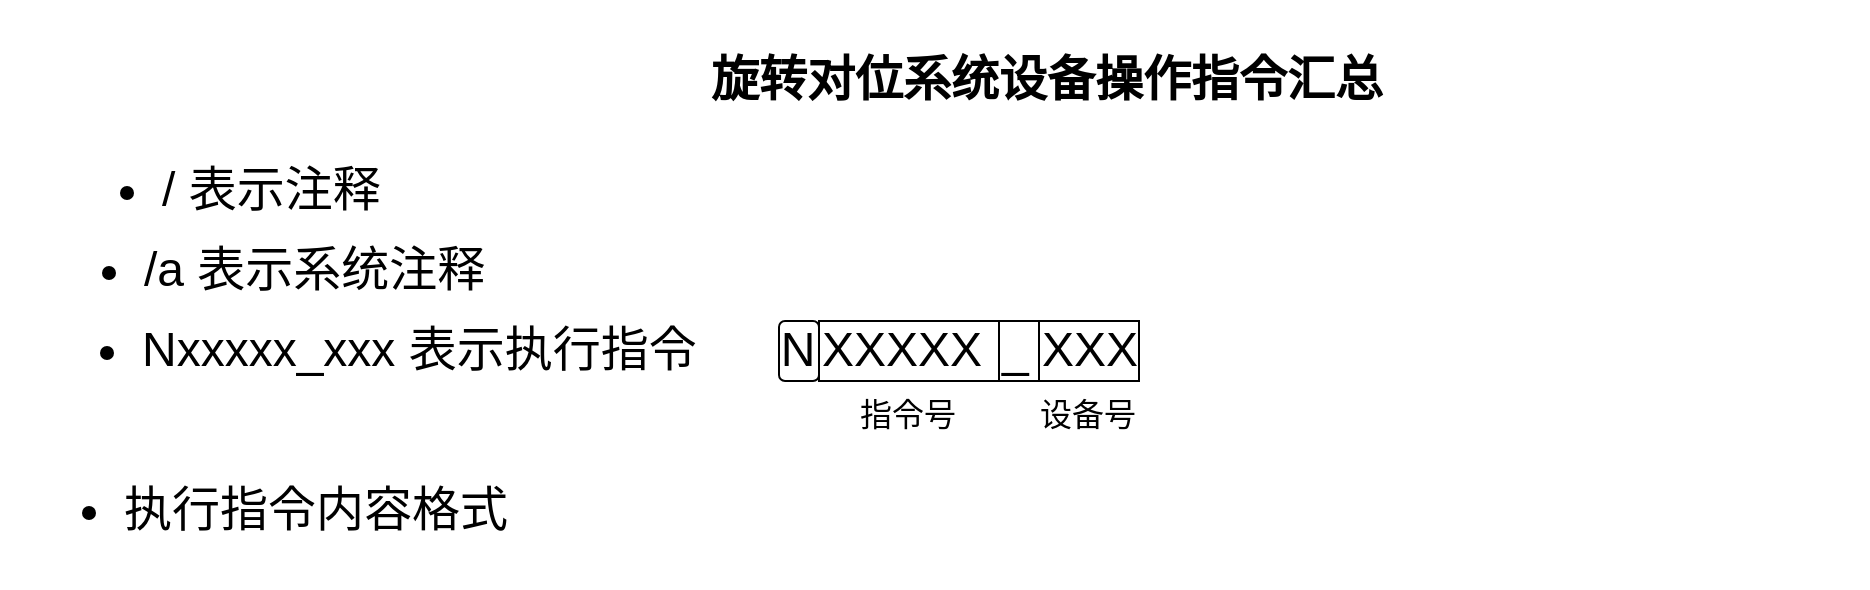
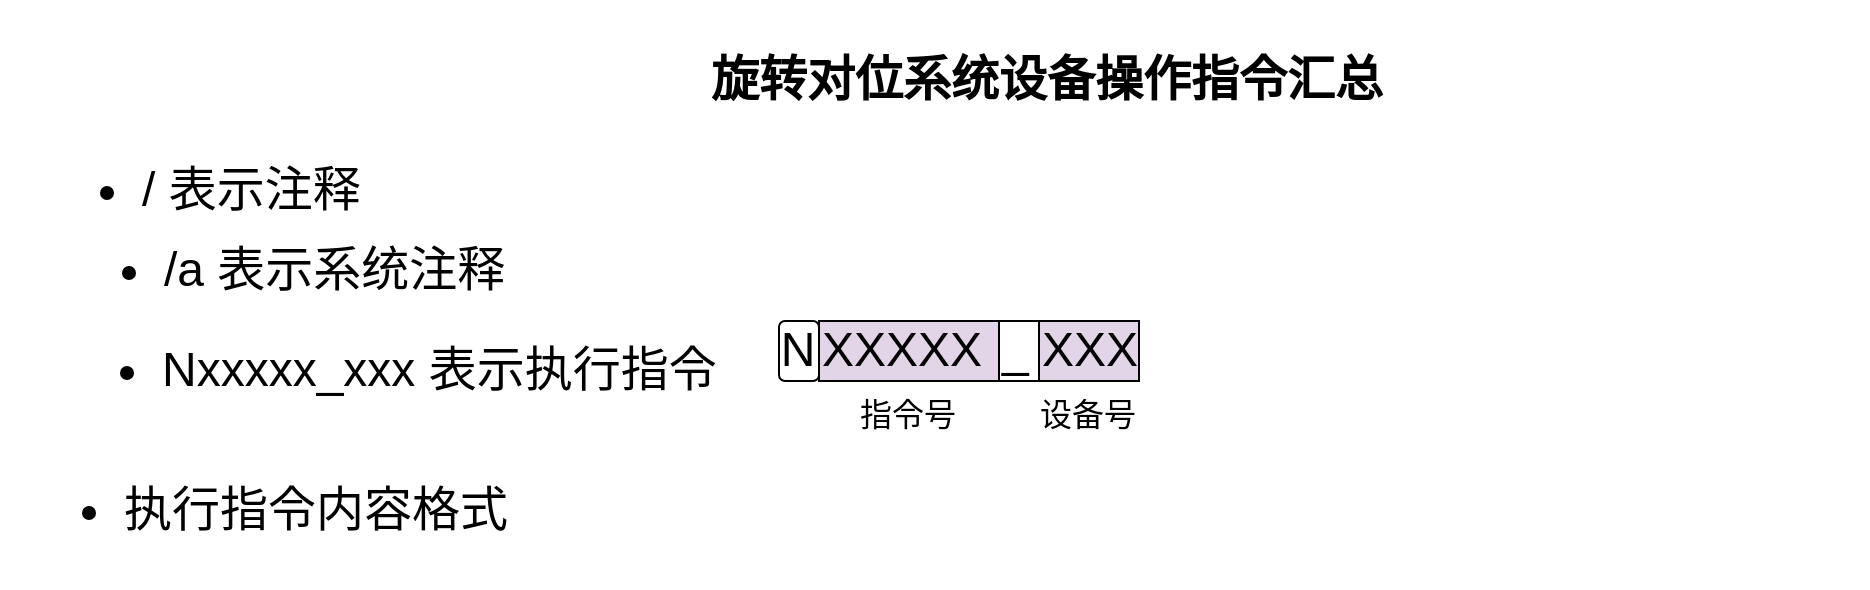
(599, 191) -> (579, 191)
(581, 271) -> (601, 271)
(399, 351) -> (419, 371)
(909, 351) -> (909, 351)
(1089, 351) -> (1089, 351)
